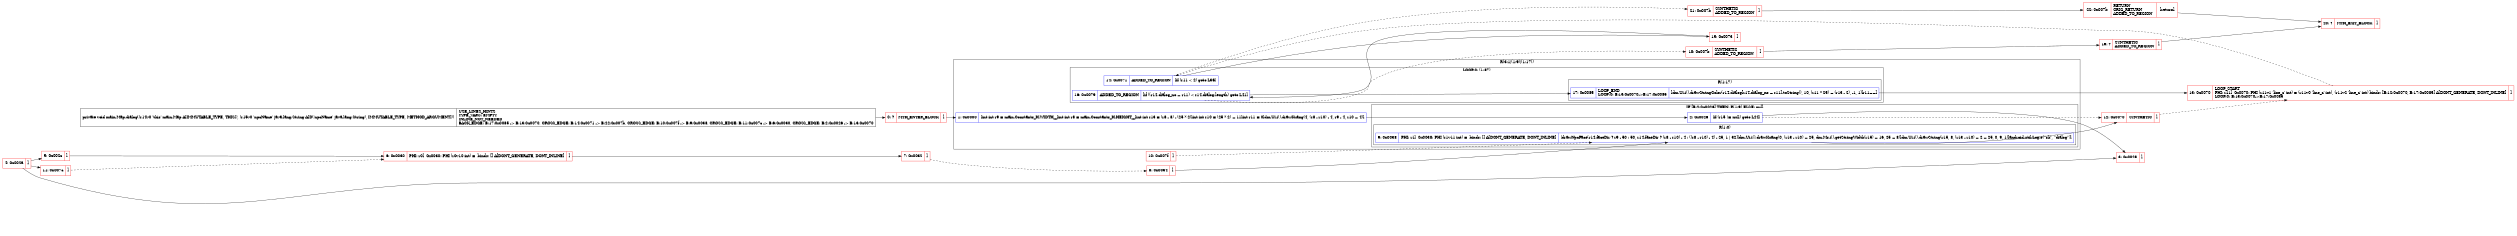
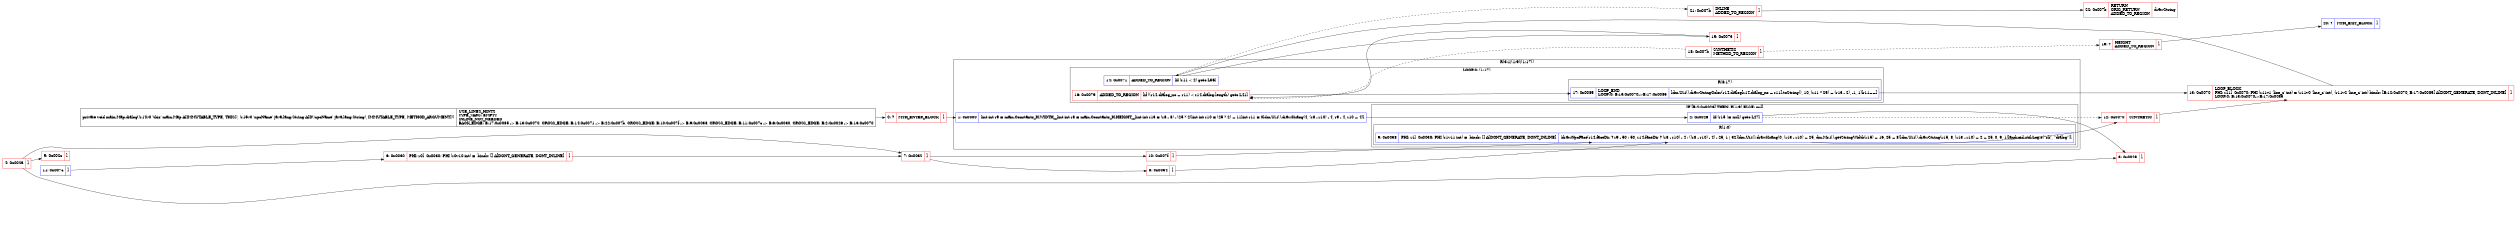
(1727, 9) -> (1722, 9)
(2167, 10) -> (2165, 10)
(2248, 17) -> none
(1757, 21) -> (1757, 21)
(2351, 24) -> (2351, 24)
(2126, 43) -> (2123, 43)
(1930, 48) -> (1930, 48)
(1734, 54) -> (1735, 54)
(1439, 61) -> (1464, 53)
(1477, 70) -> (1477, 70)
(1725, 83) -> (1725, 83)
(2227, 89) -> (2228, 89)
(1161, 95) -> (1161, 95)
(2222, 107) -> (2222, 107)
(1736, 117) -> (1736, 117)
(1341, 151) -> (1341, 151)
(225, 156) -> none
none -> (1037, 156)
(226, 165) -> (226, 165)
(34, 167) -> (459, 137)
(1037, 170) -> (1037, 170)
(56, 171) -> (56, 171)
